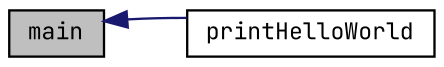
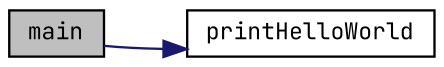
(157, 18) -> (134, 48)
